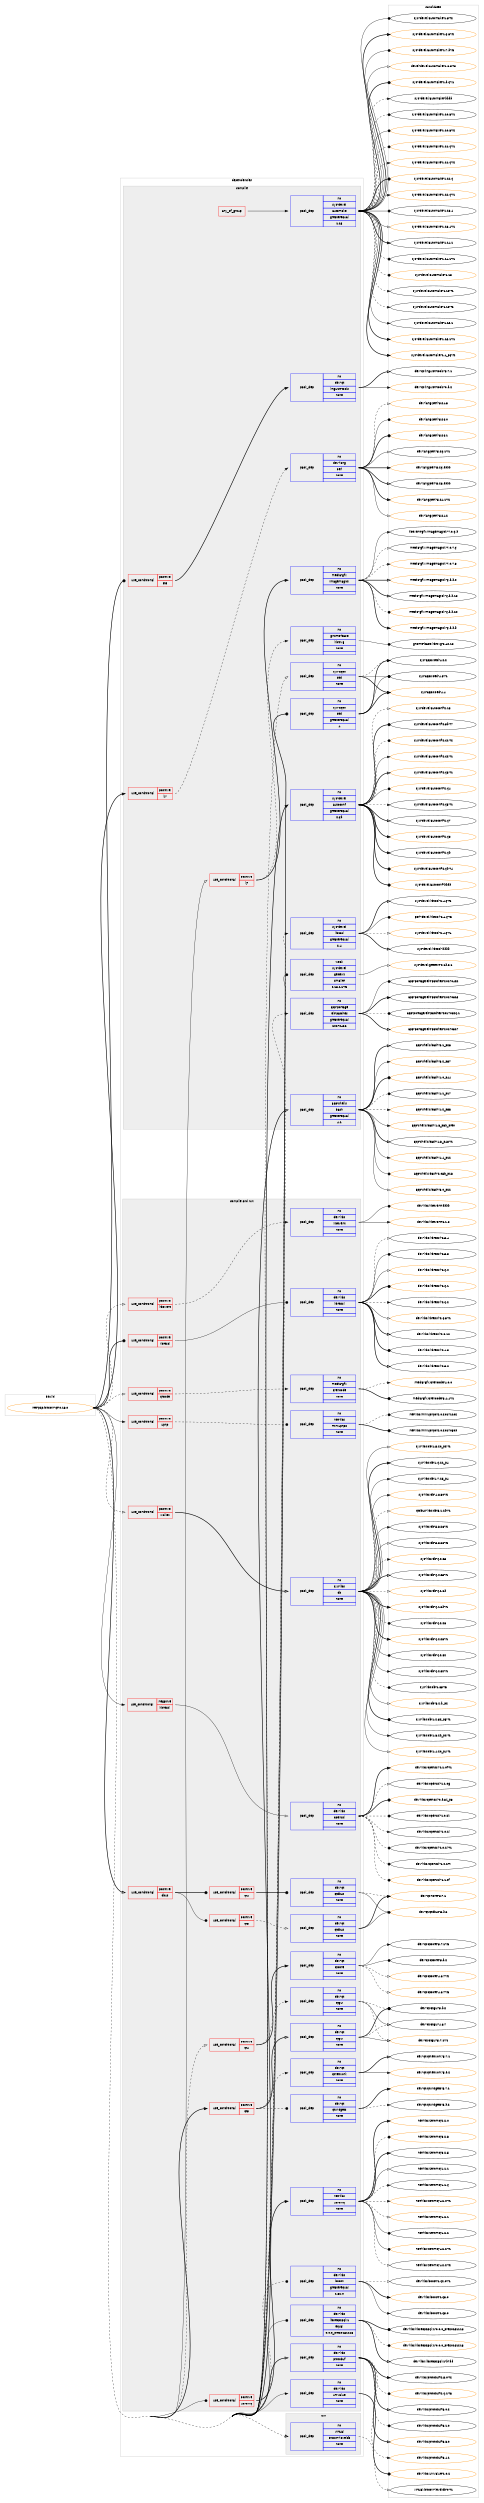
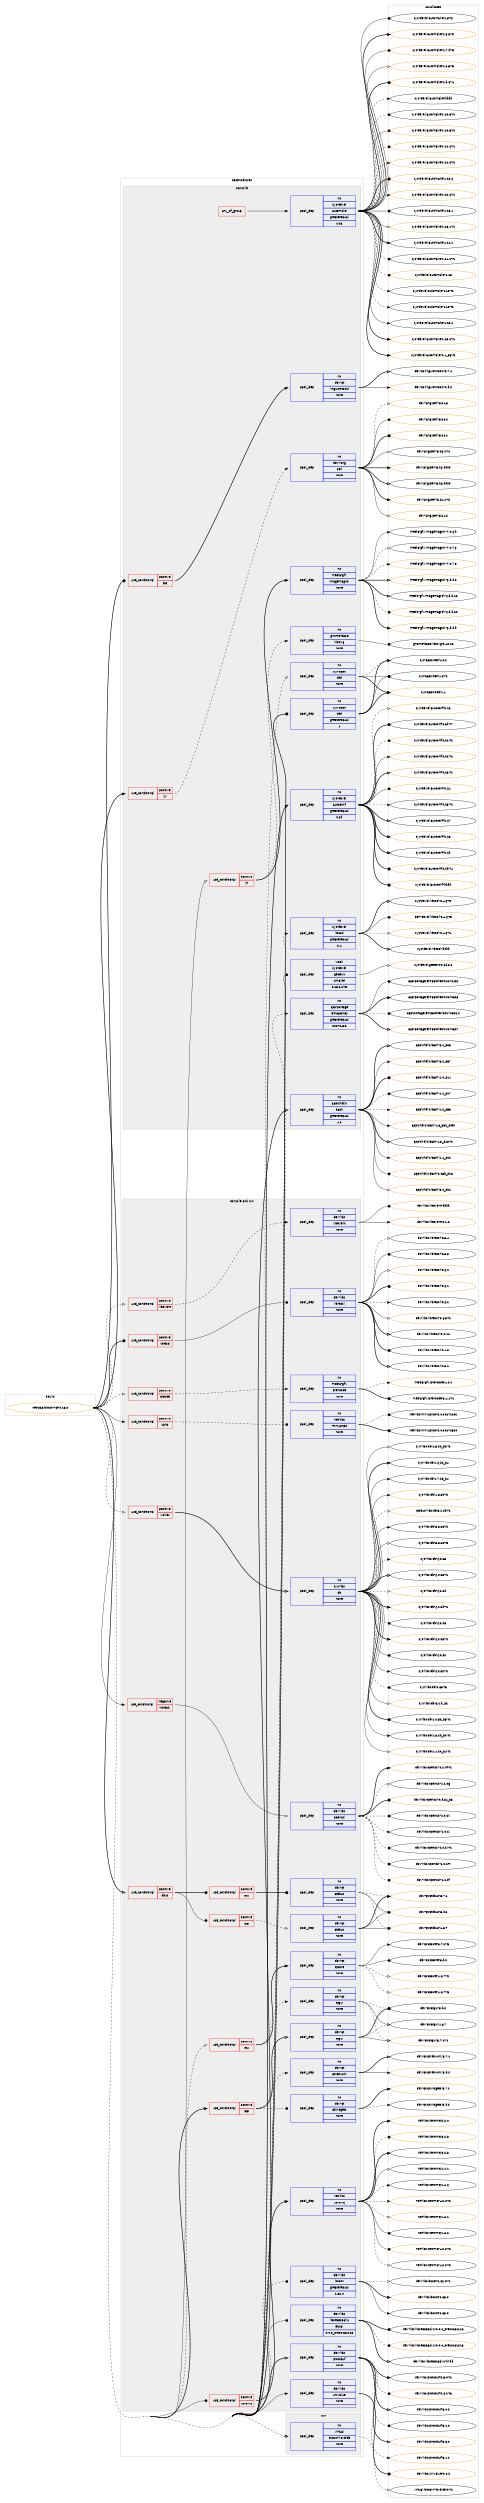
(433, 67) -> (433, 67)
(433, 532) -> (433, 532)
(433, 1447) -> (433, 1447)
(433, 1896) -> (433, 1896)
none -> (433, 1928)
